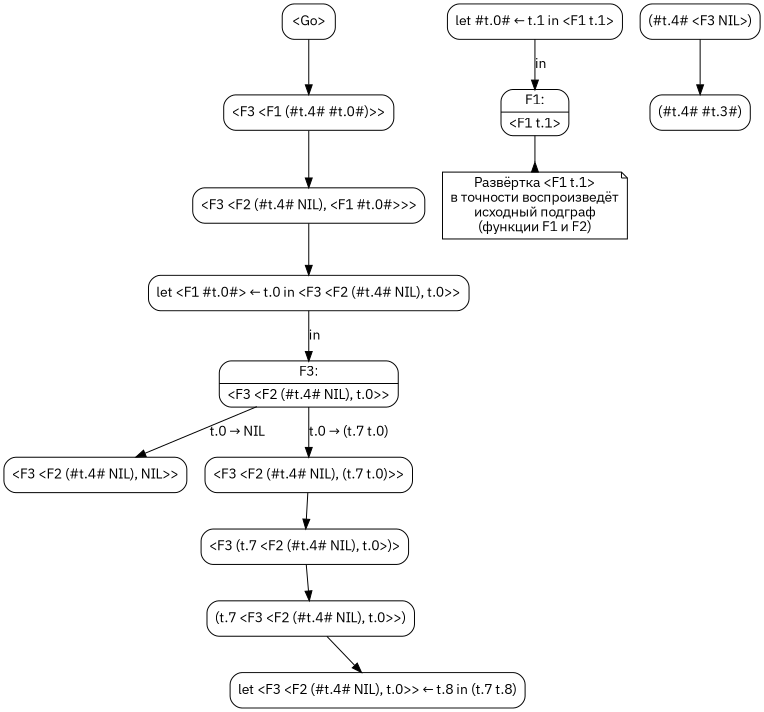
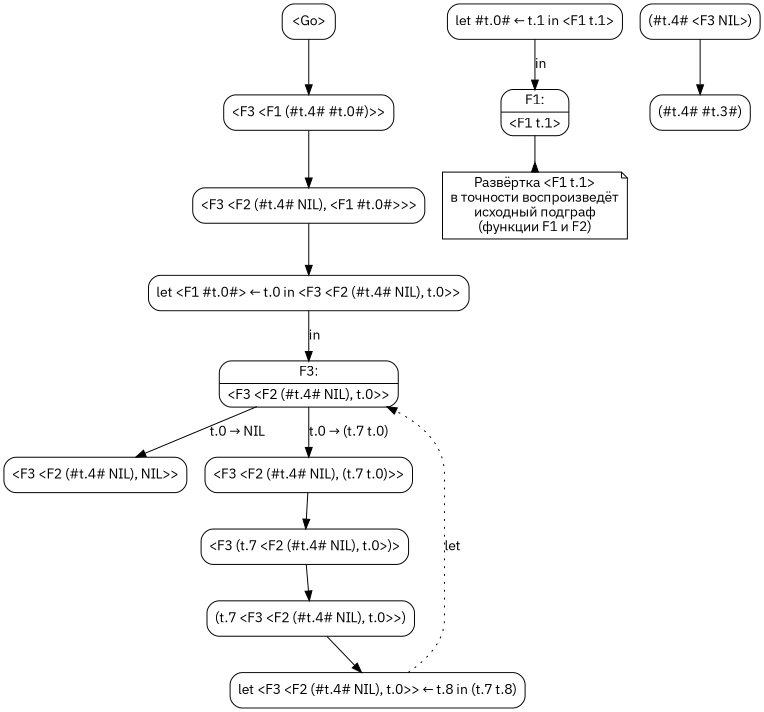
none -> (444, 538)
